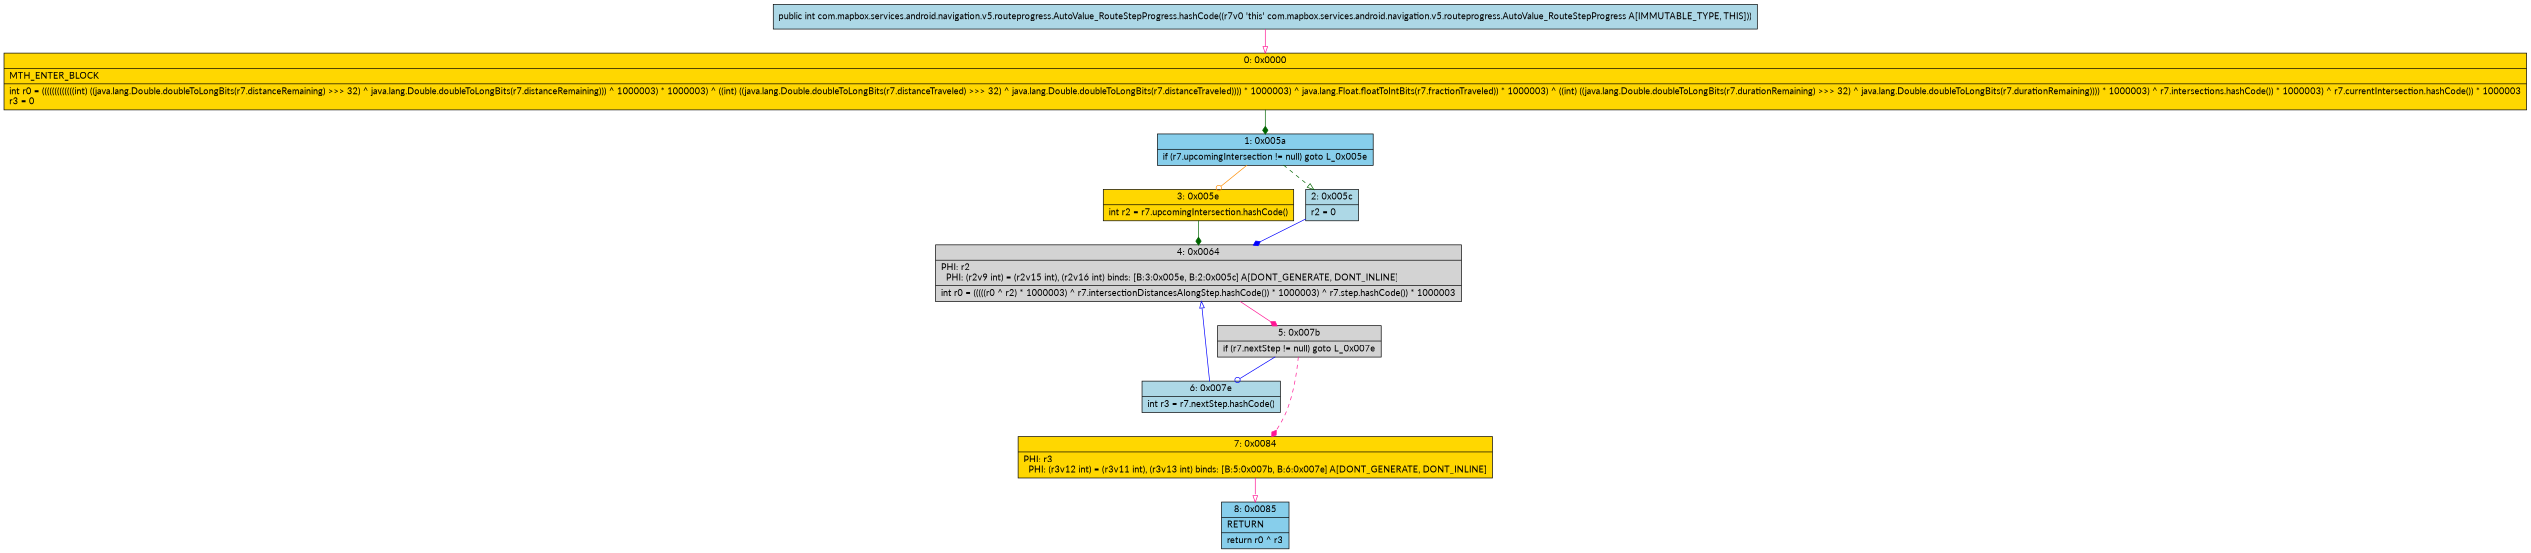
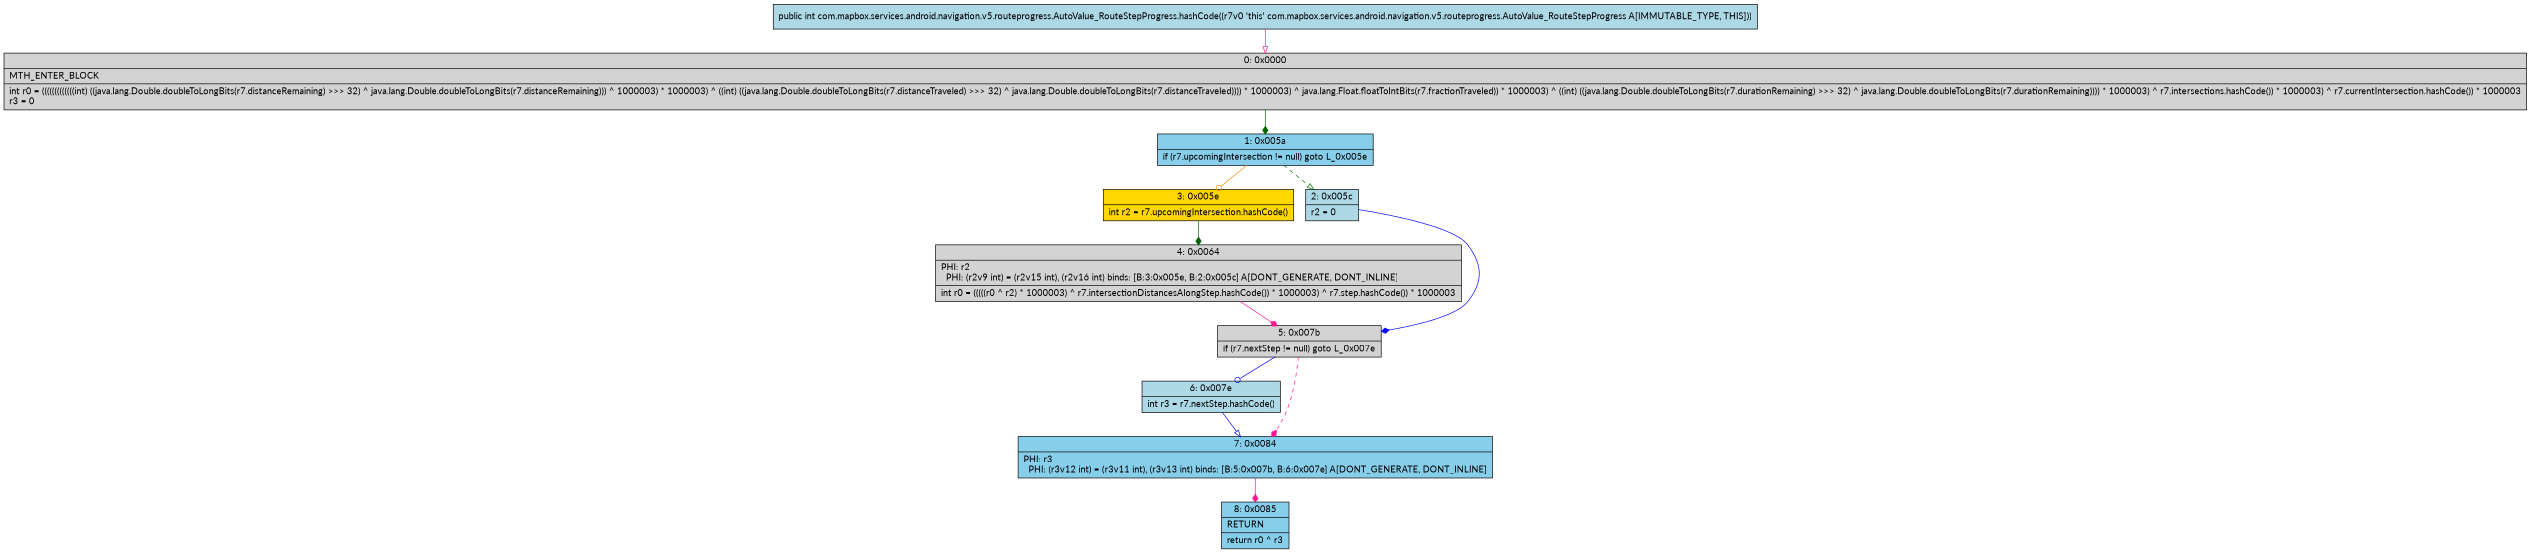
(1265, 82) -> (1265, 82)
(1283, 230) -> (1476, 258)
(1206, 345) -> (1229, 422)
(1255, 457) -> (1255, 457)
(1255, 486) -> (1255, 486)
